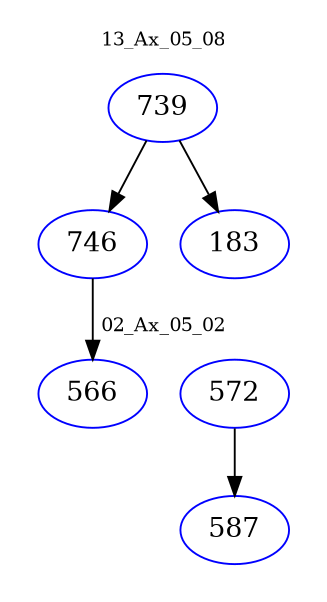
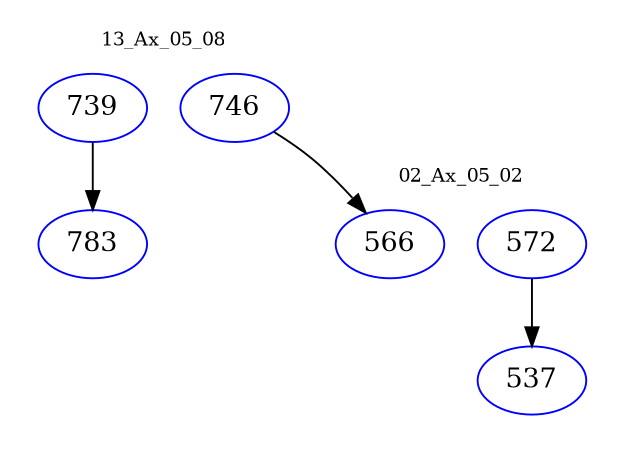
(132, 167) -> none
(235, 244) -> (93, 244)
(235, 530) -> (532, 381)
